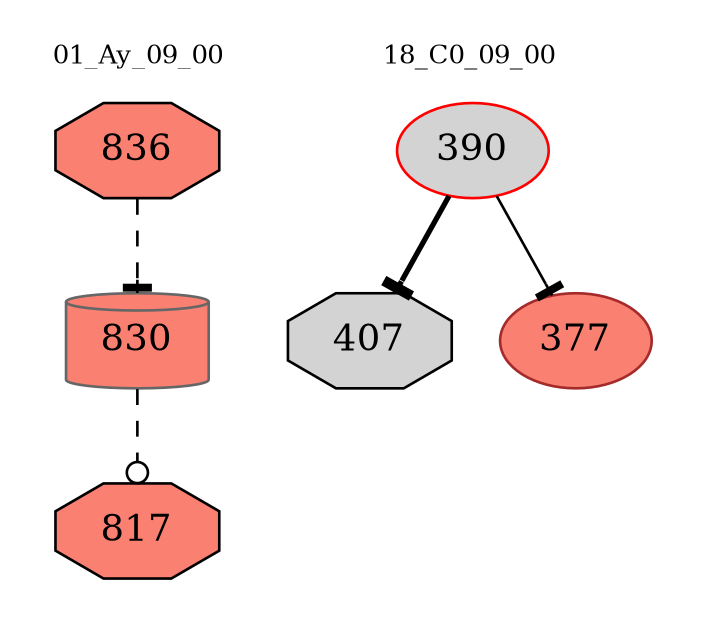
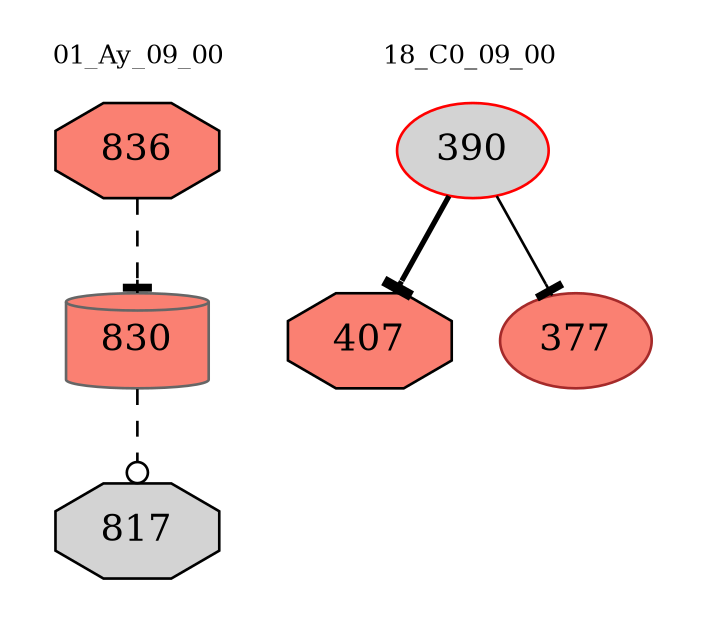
(370, 341) -> (370, 341)
(137, 531) -> (137, 531)
